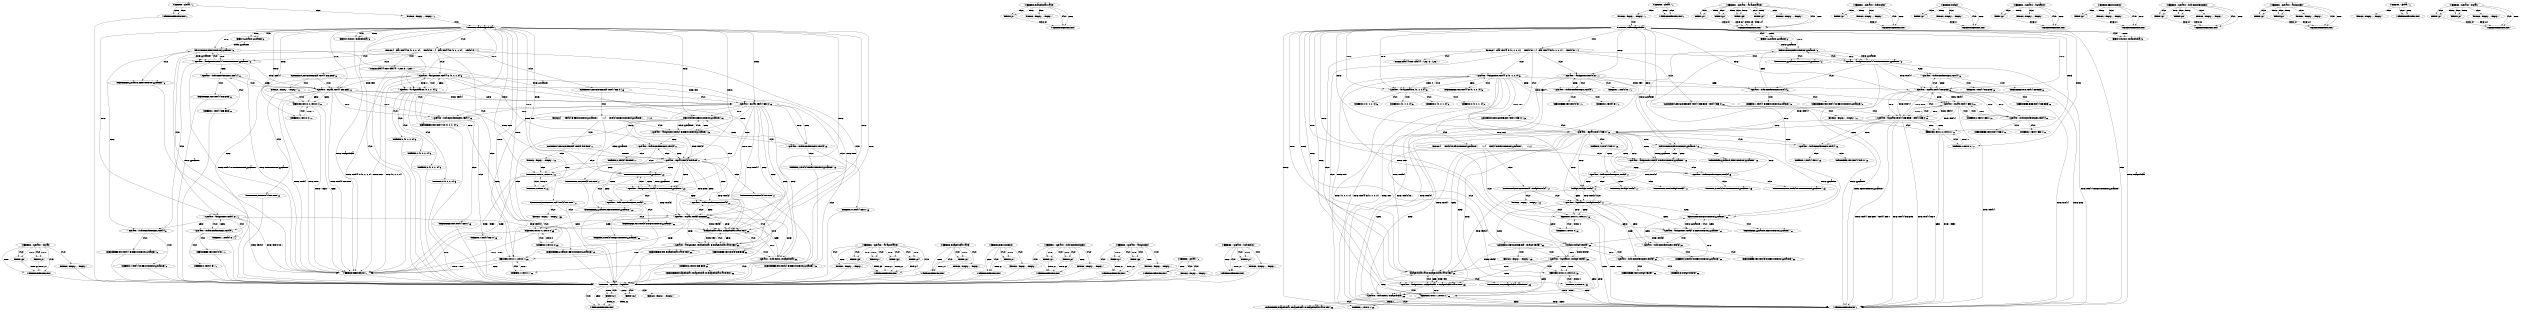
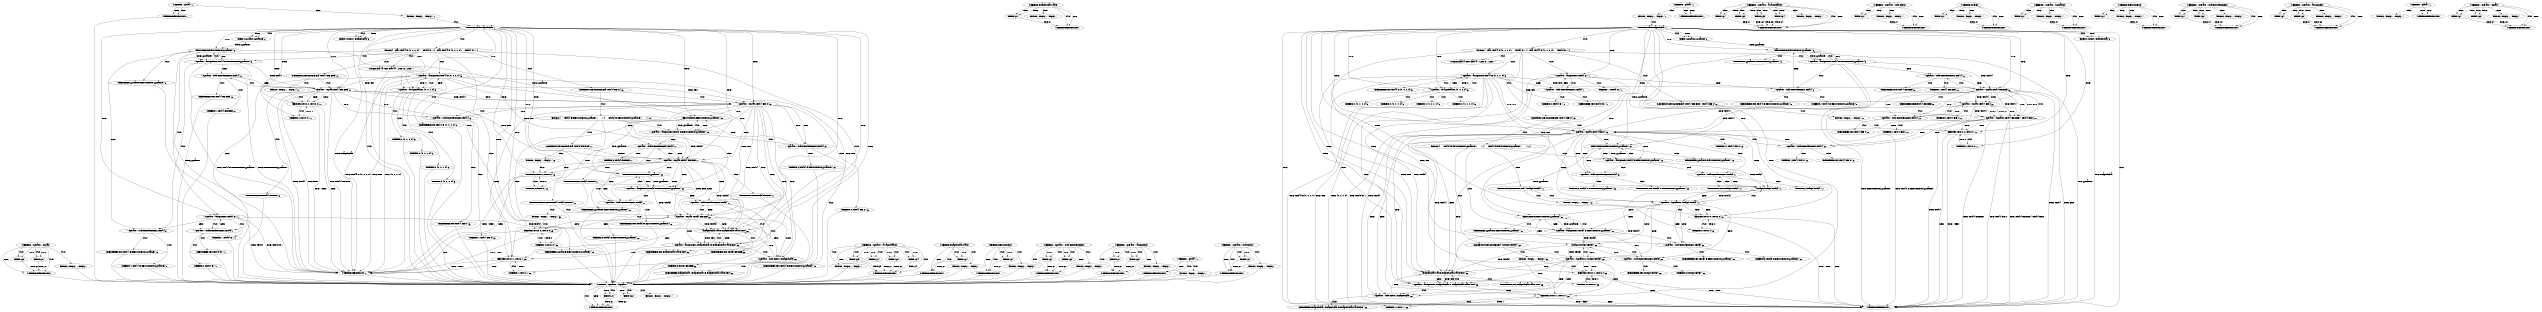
(1927, 111) -> (2003, 111)
none -> (1583, 253)
